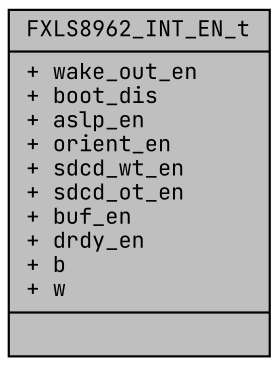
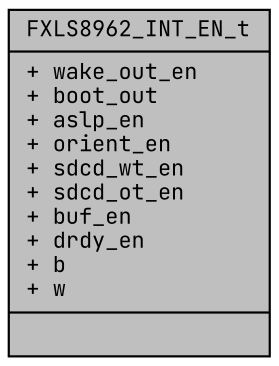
(93, 96) -> (93, 96)
